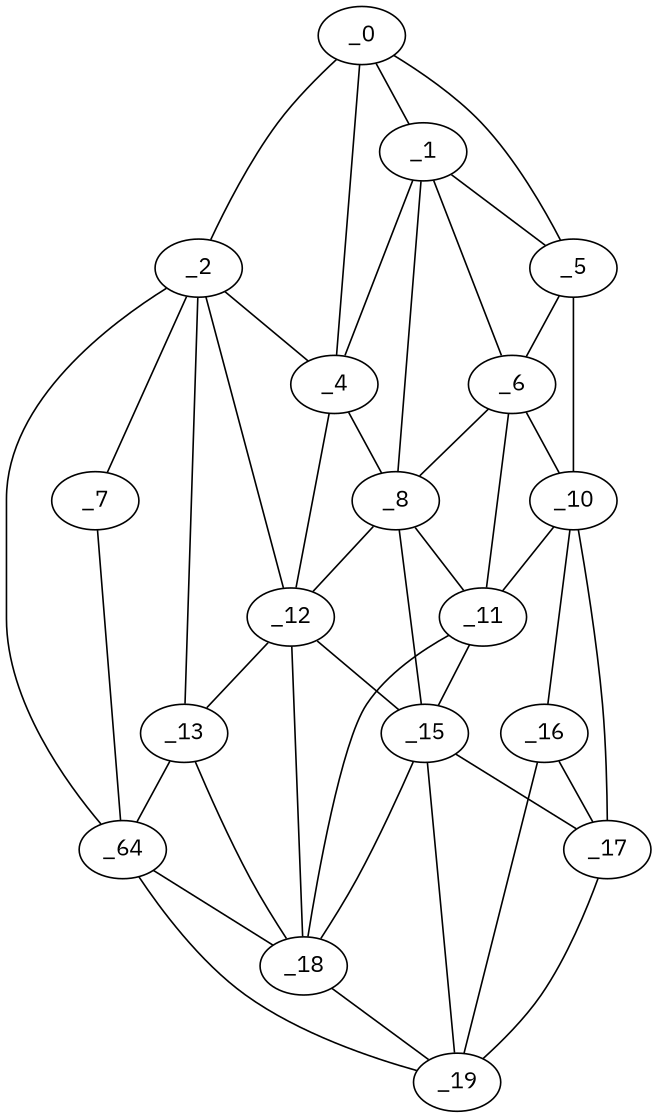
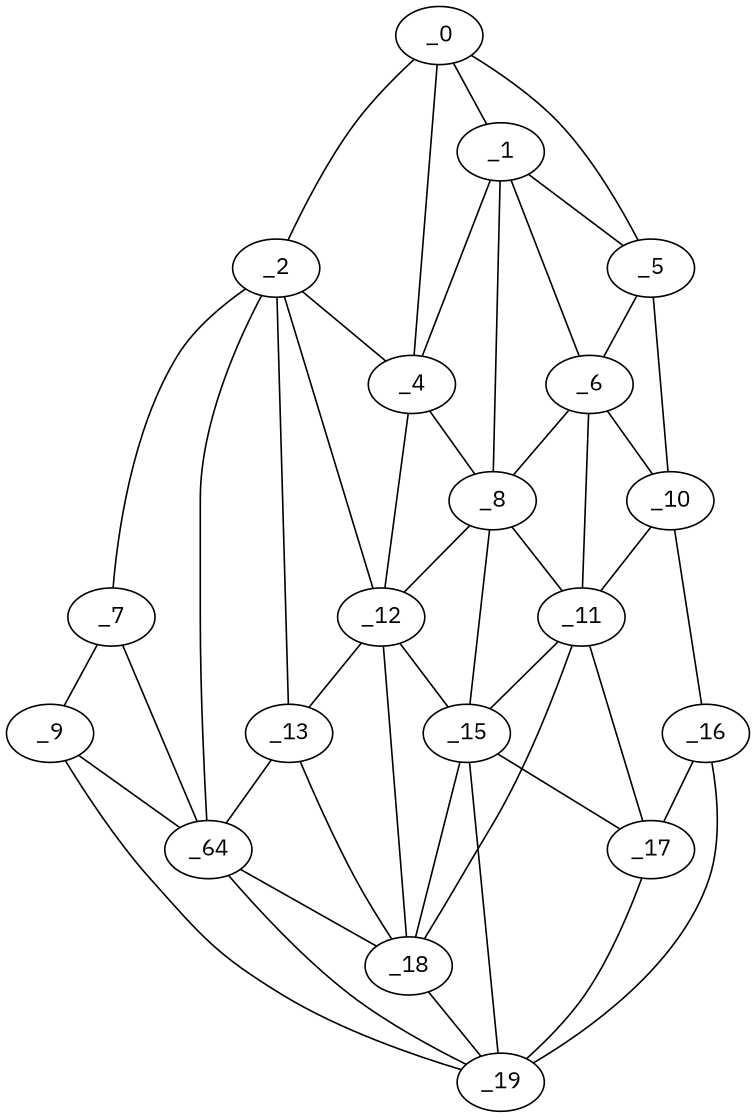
(599, 674) -> (616, 733)
none -> (50, 733)
